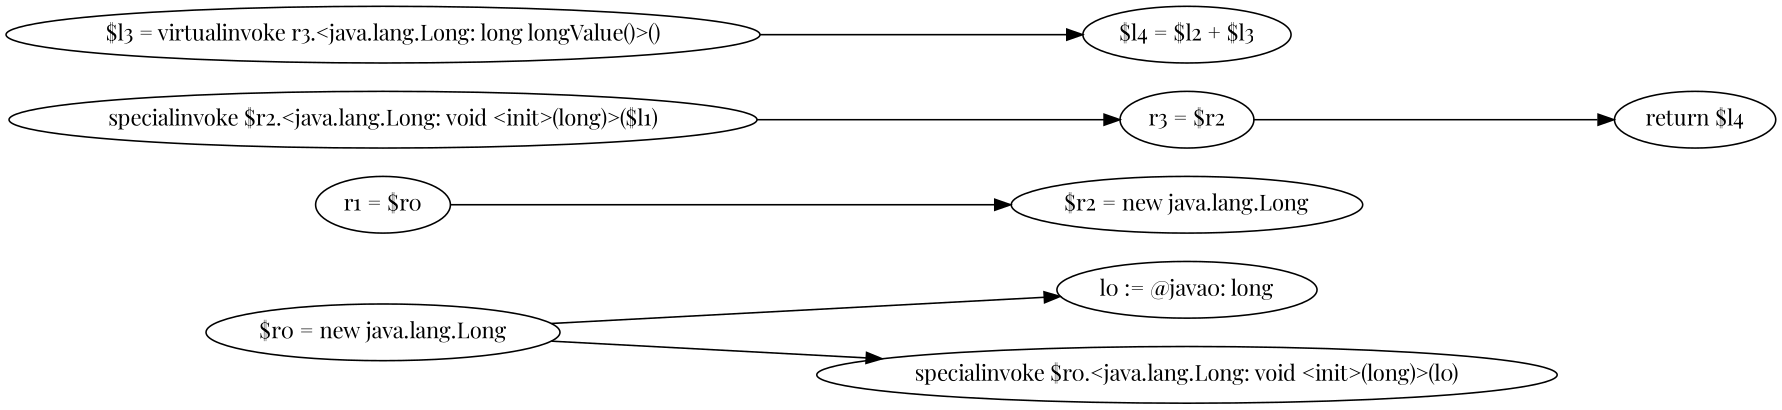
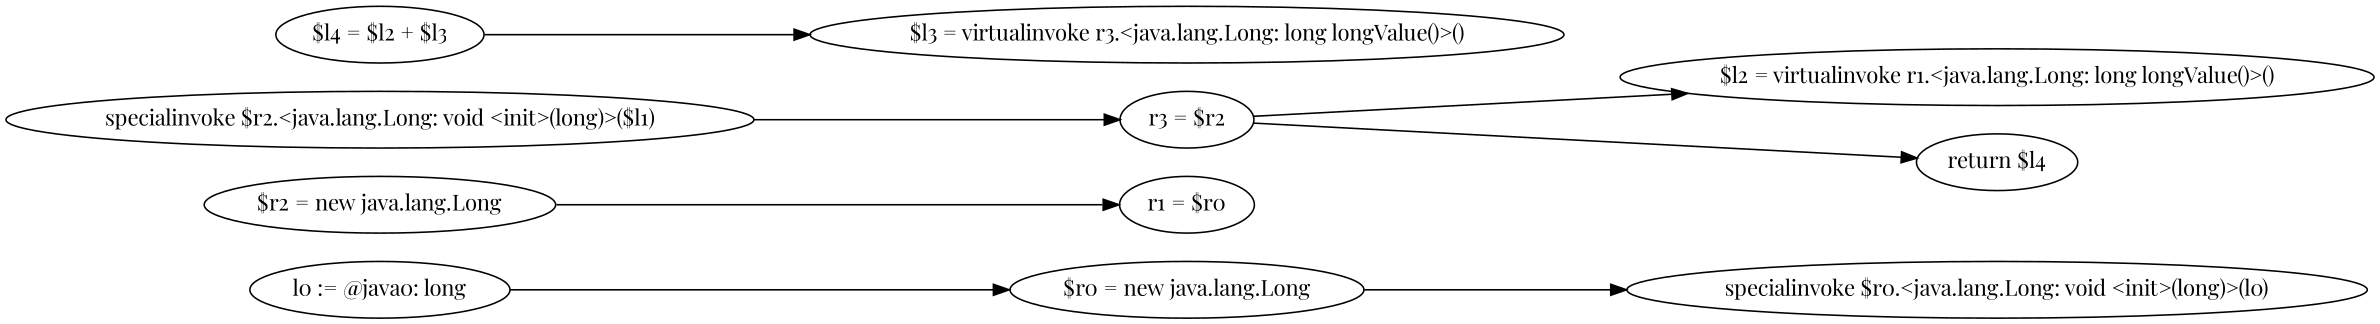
(913, 35) -> (639, 35)
none -> (1997, 77)
(723, 205) -> (829, 205)
(798, 310) -> (752, 290)
